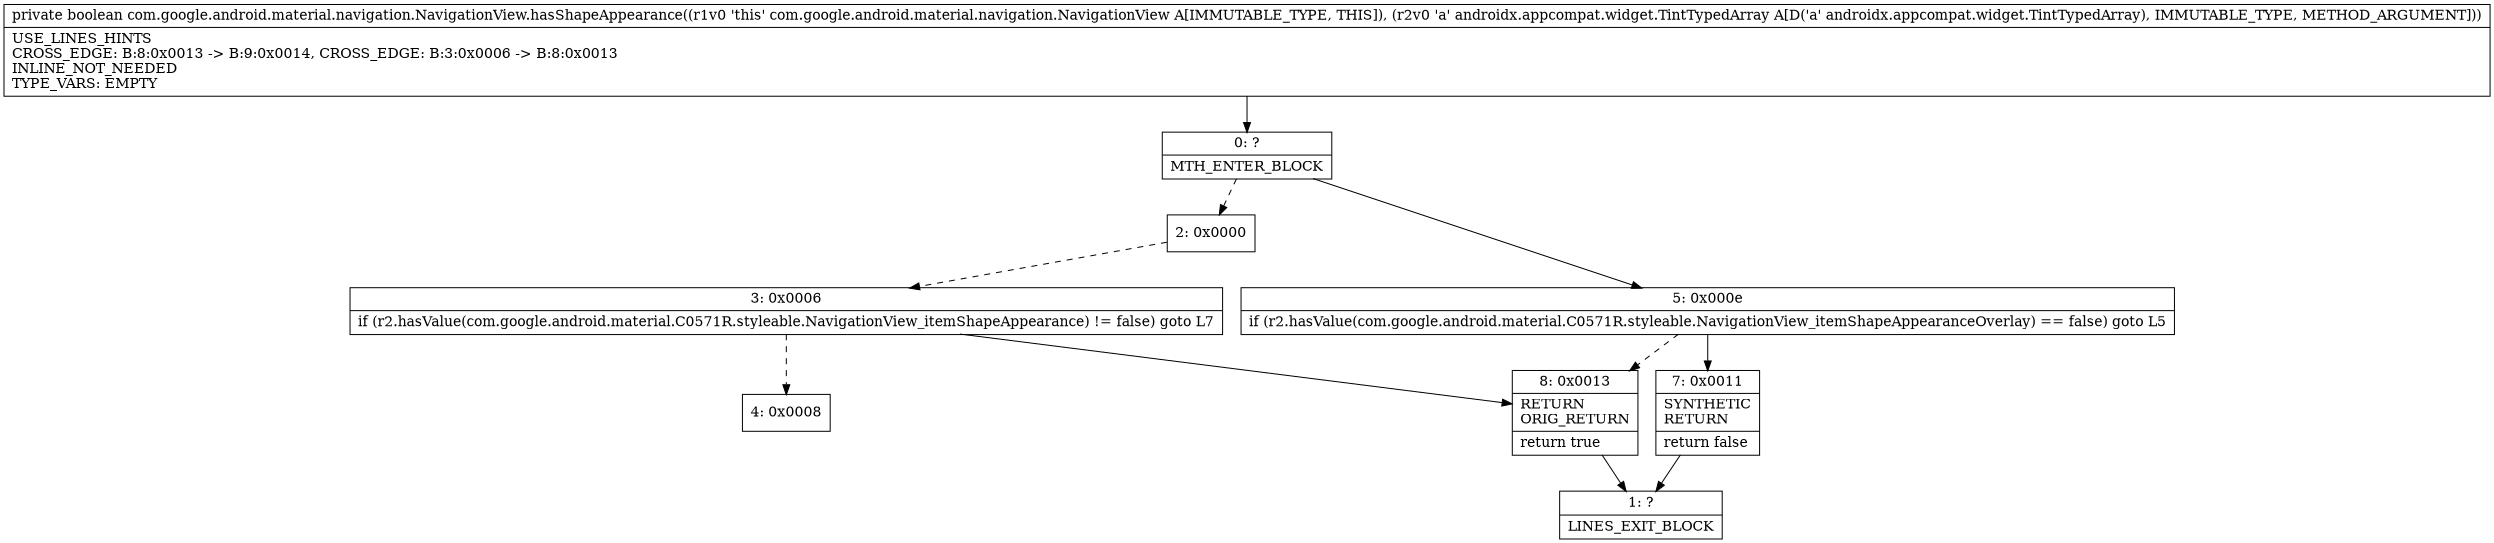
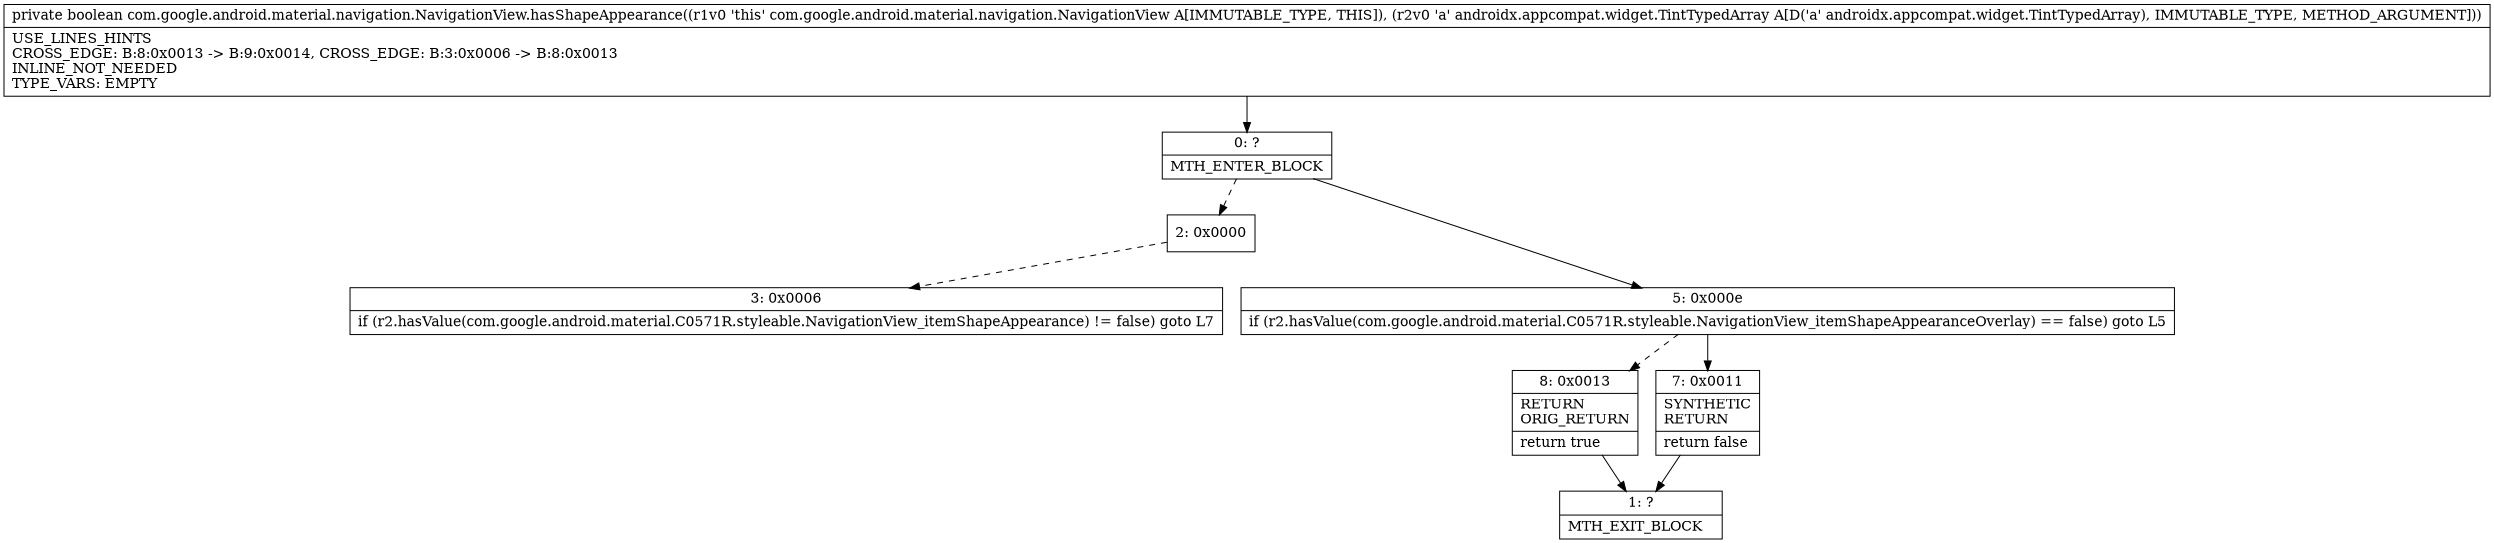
(1231, 368) -> none
(786, 413) -> none
(1641, 527) -> (1635, 527)
